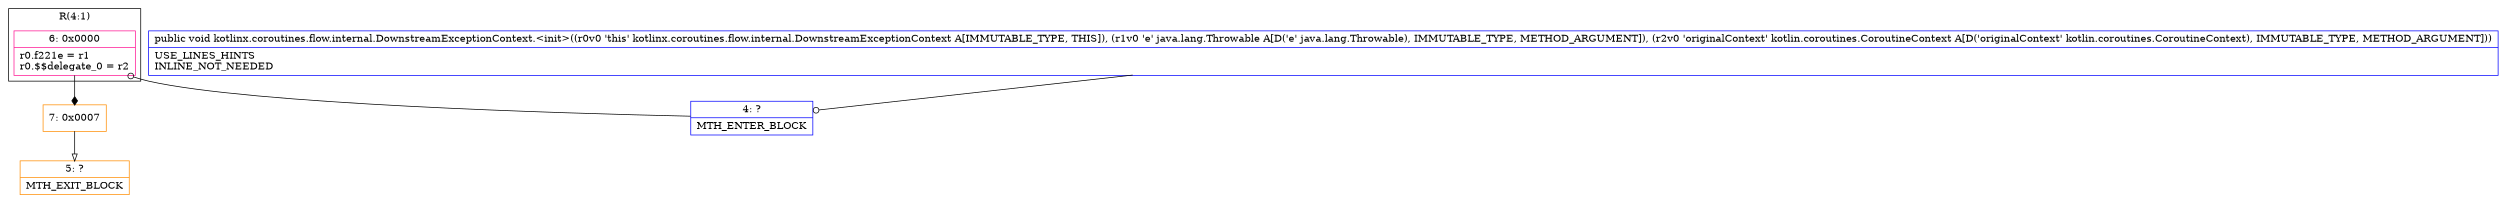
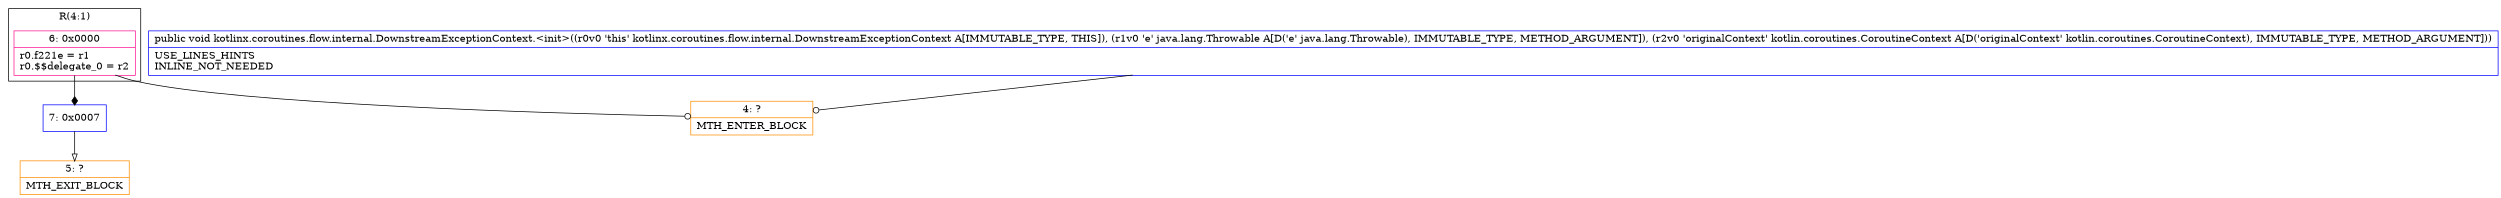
(411, 106) -> (399, 106)
(75, 118) -> (75, 118)
(752, 118) -> (752, 118)
